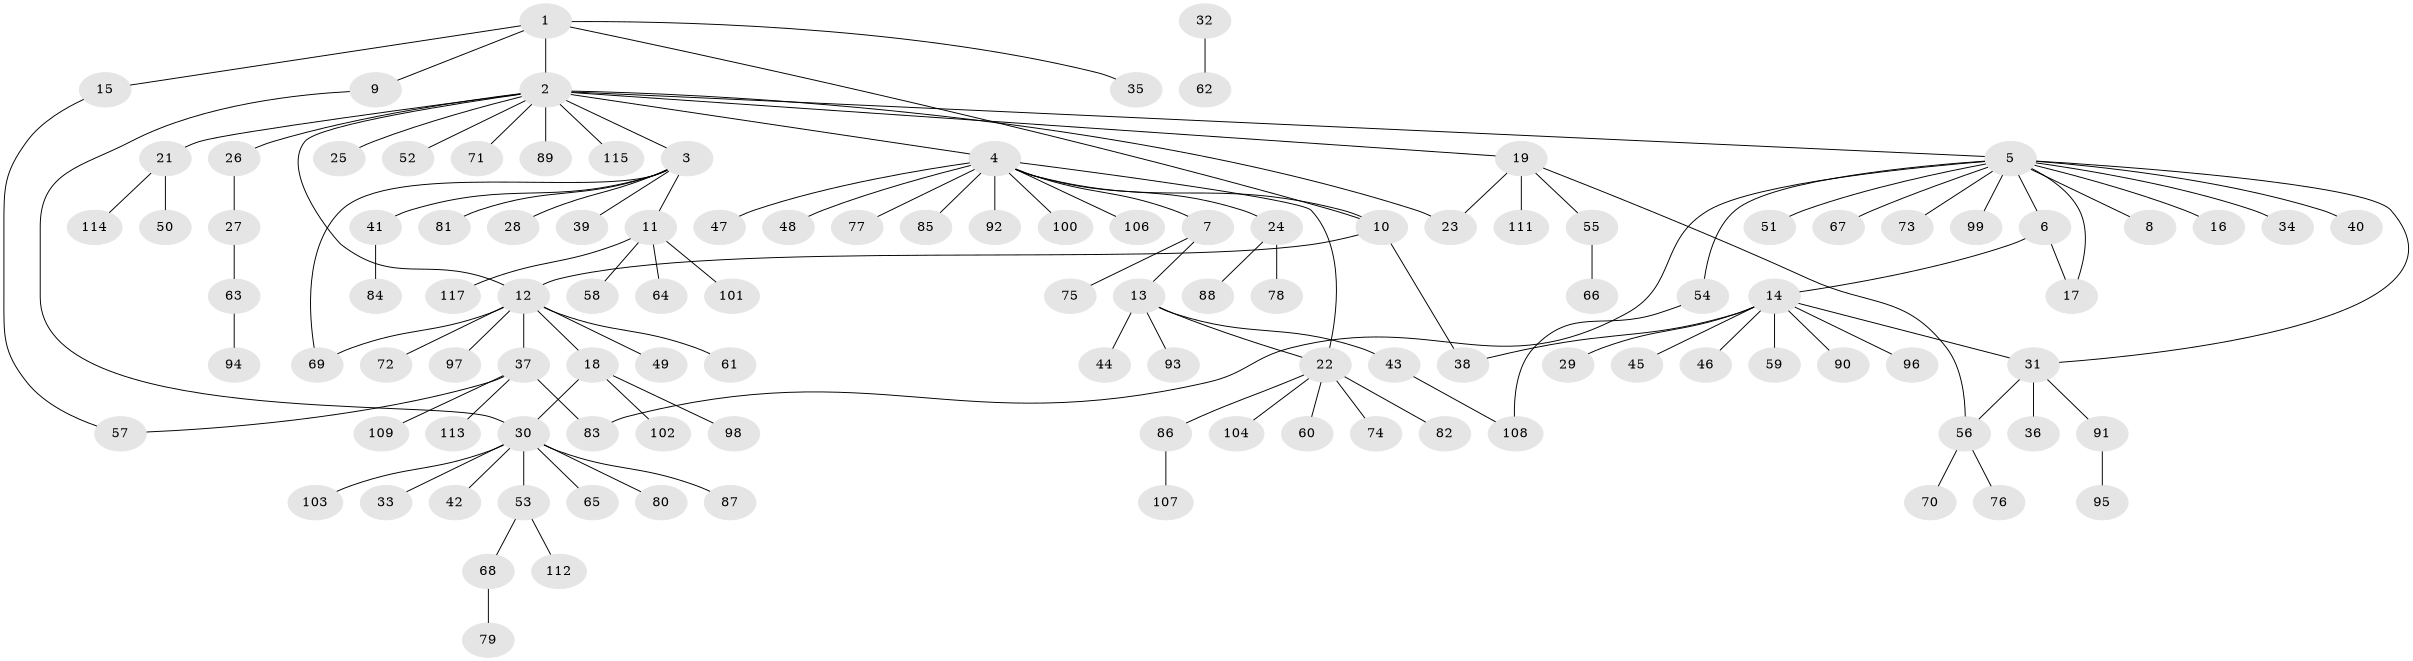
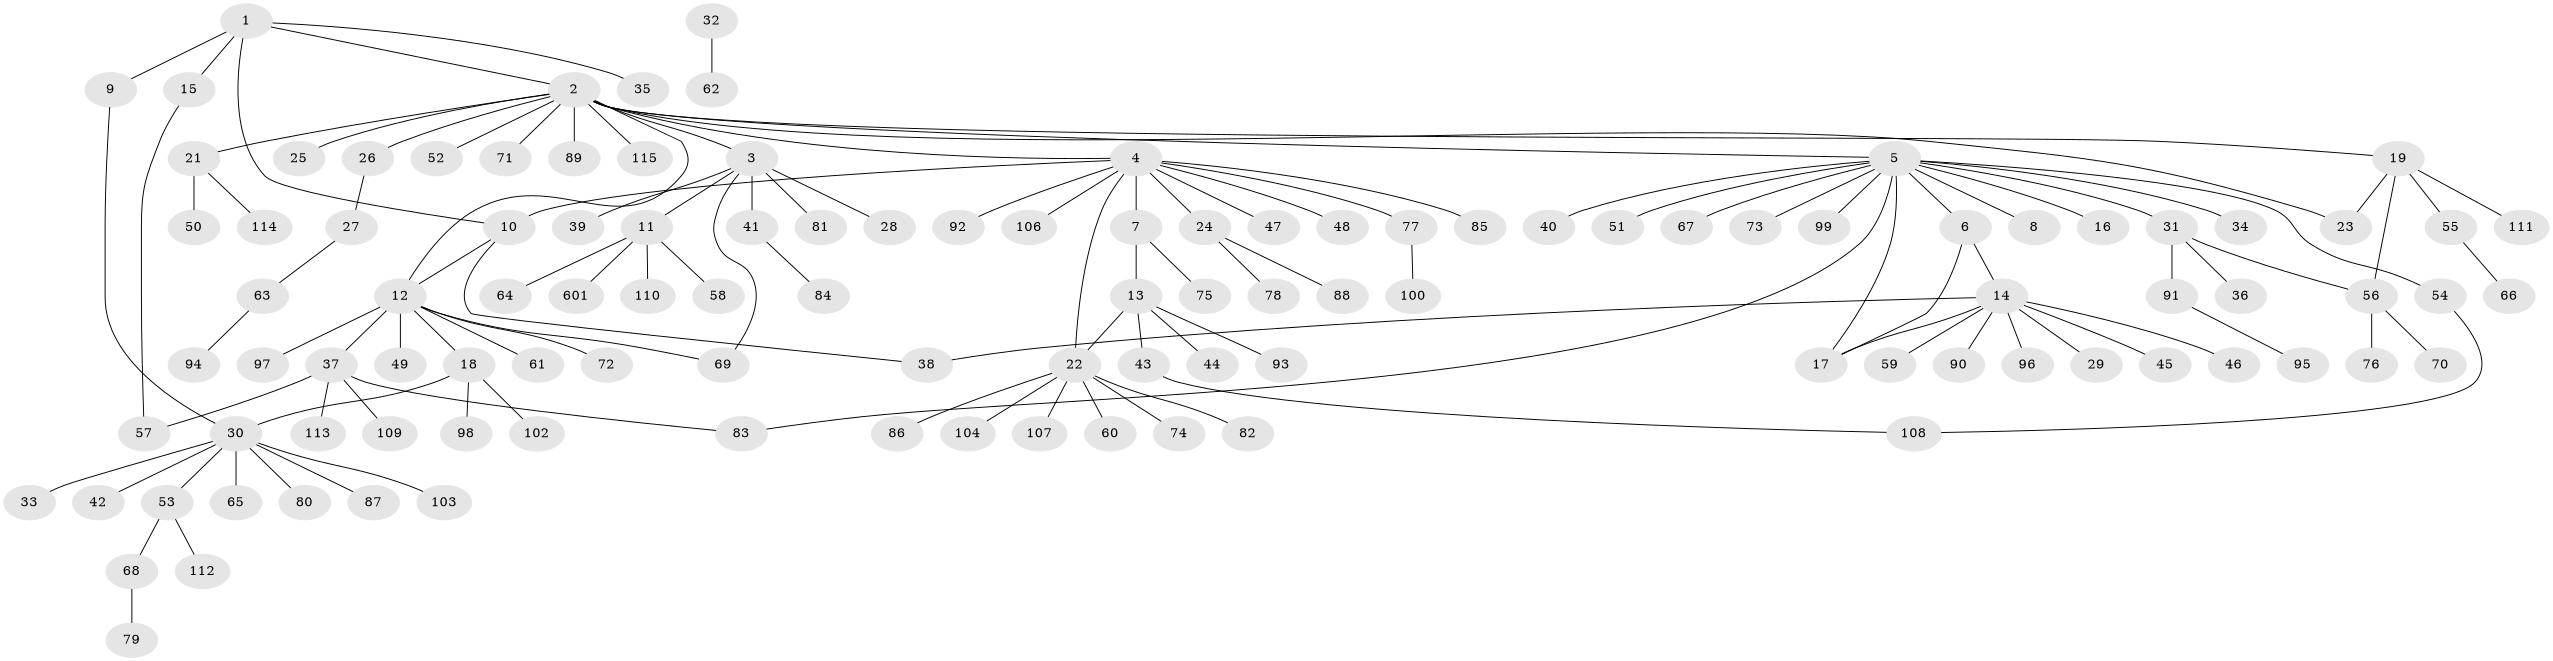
(1030, 193) -> (1412, 262)
(453, 296) -> (648, 296)
(732, 296) -> (576, 296)
(1904, 331) -> (1911, 330)
(1166, 468) -> (1059, 397)
